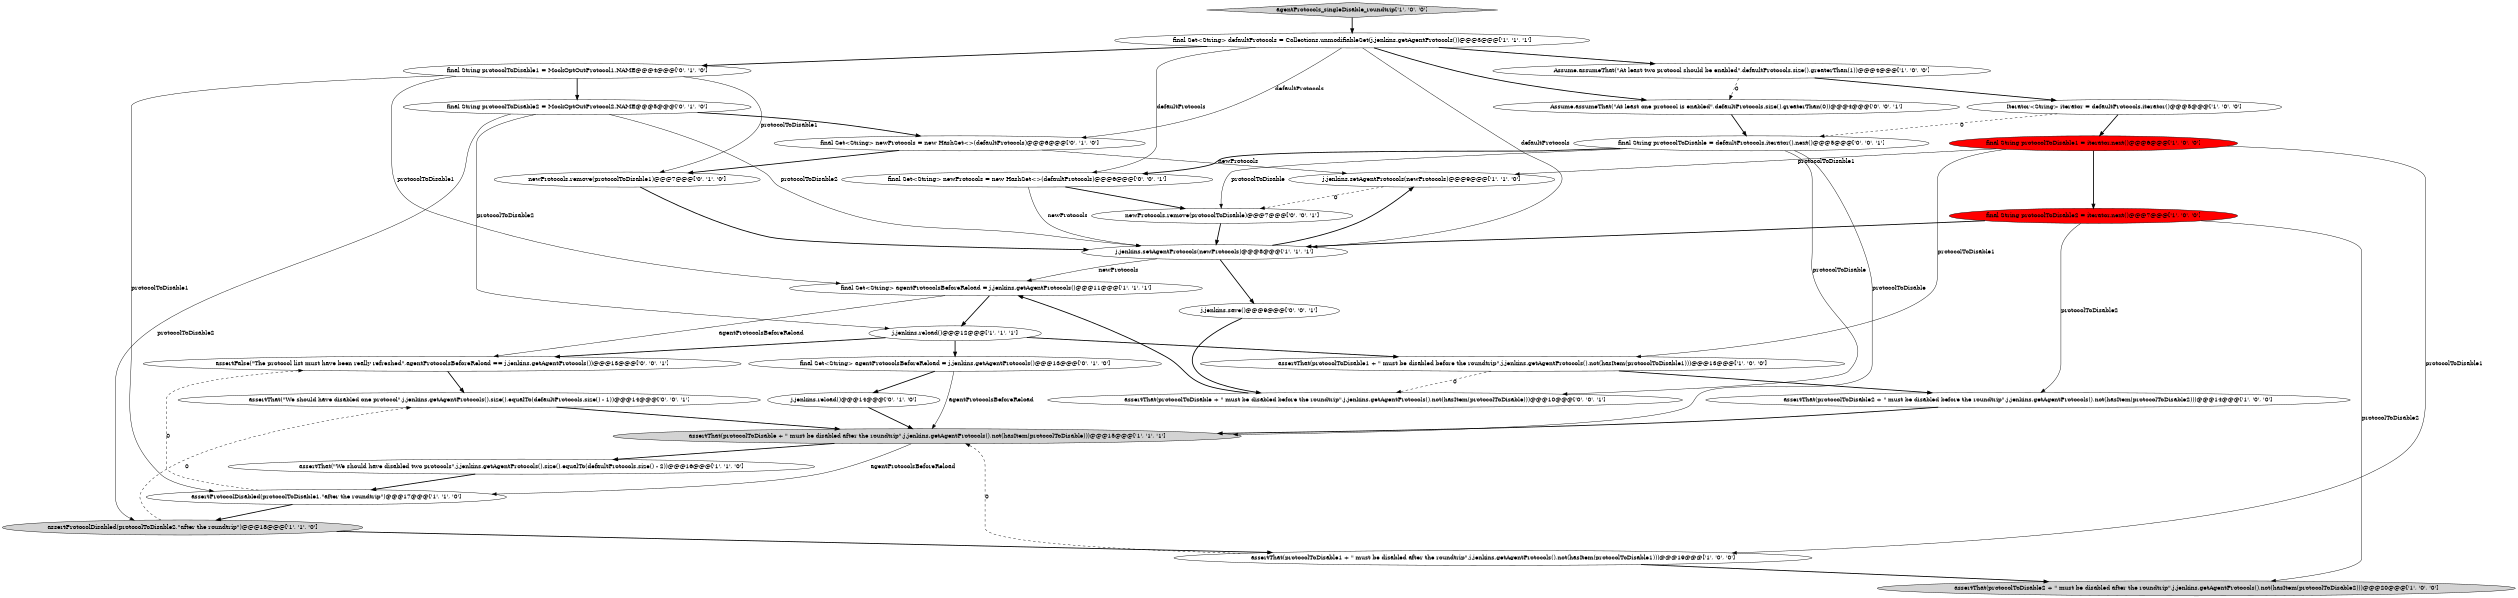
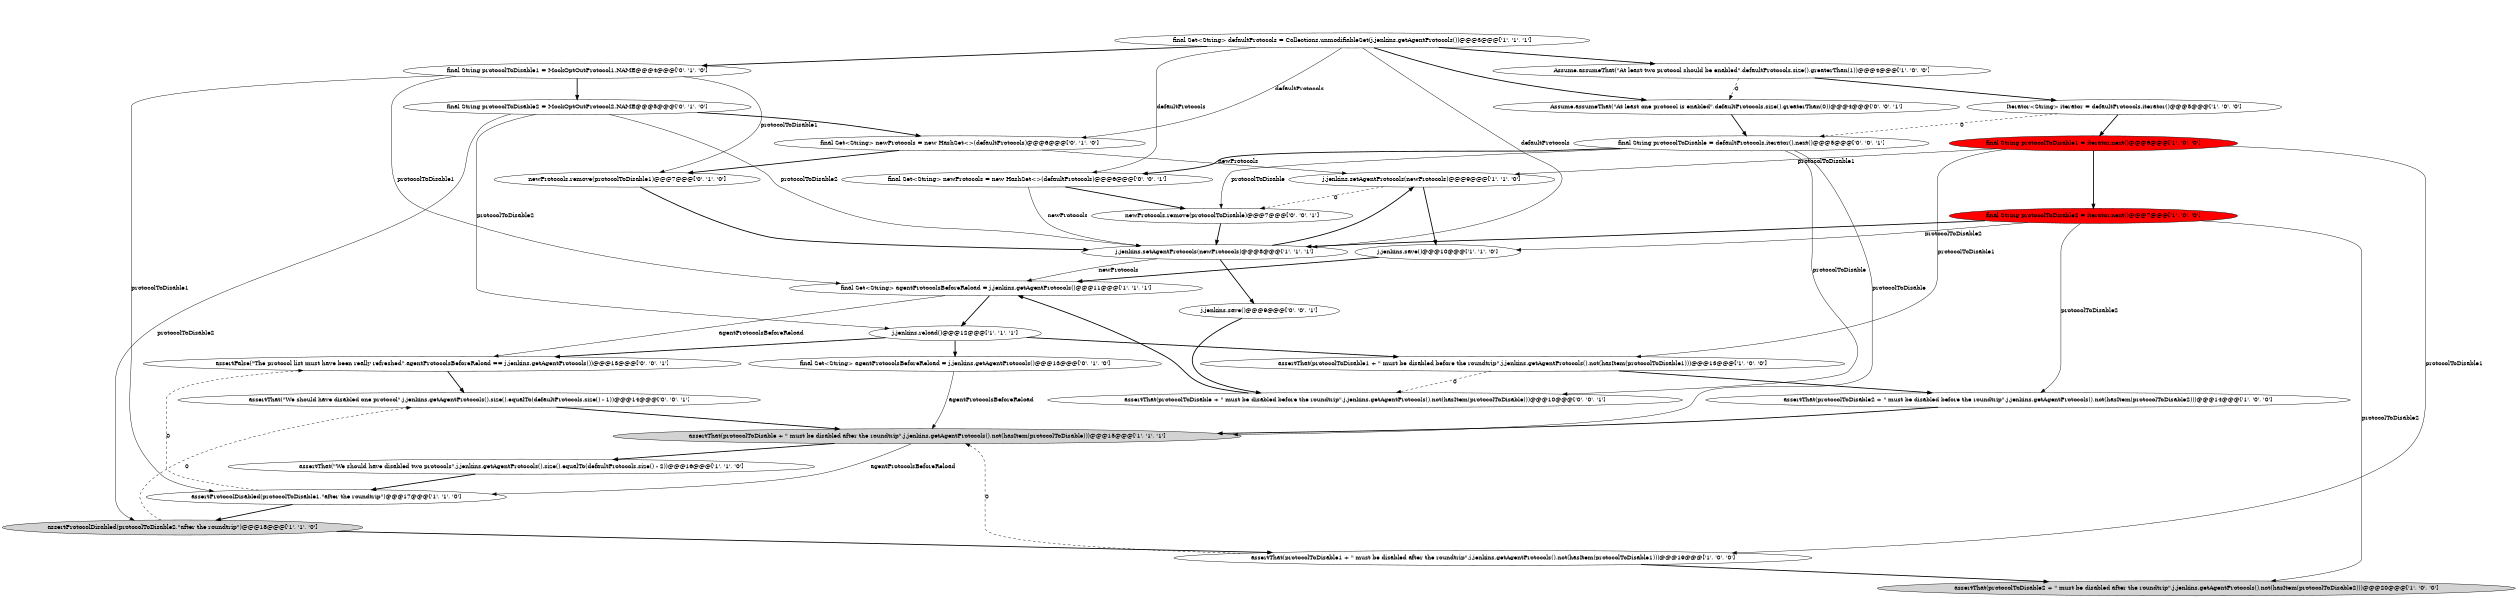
(1352, 10) -> none
none -> (1438, 252)
(854, 400) -> none
